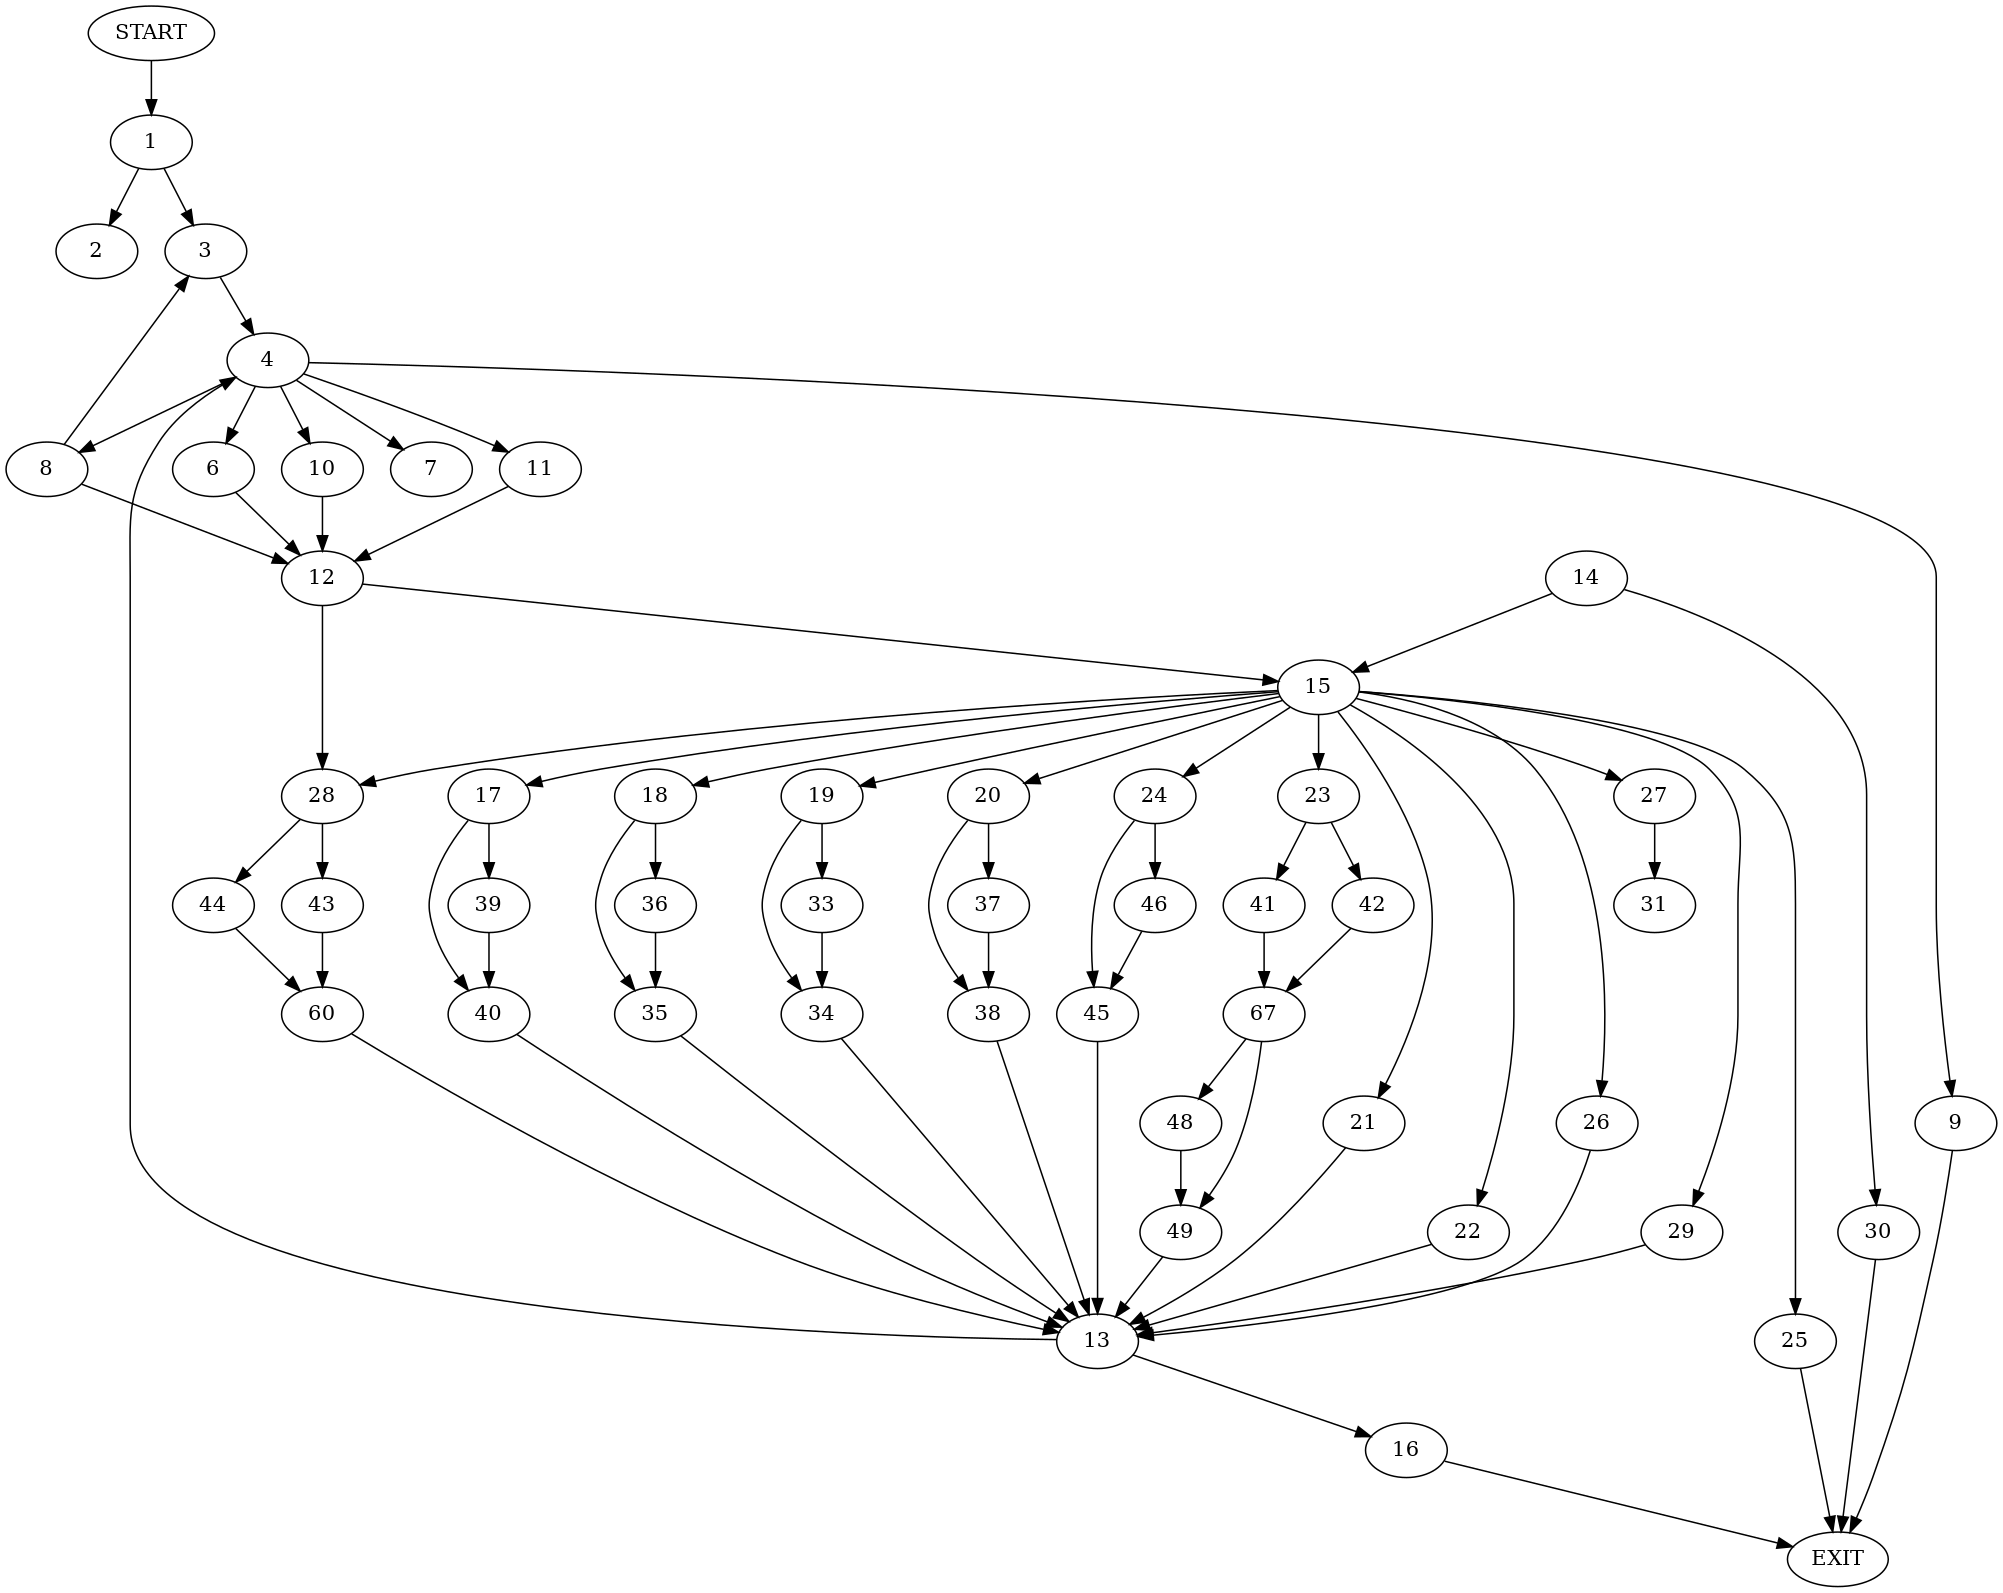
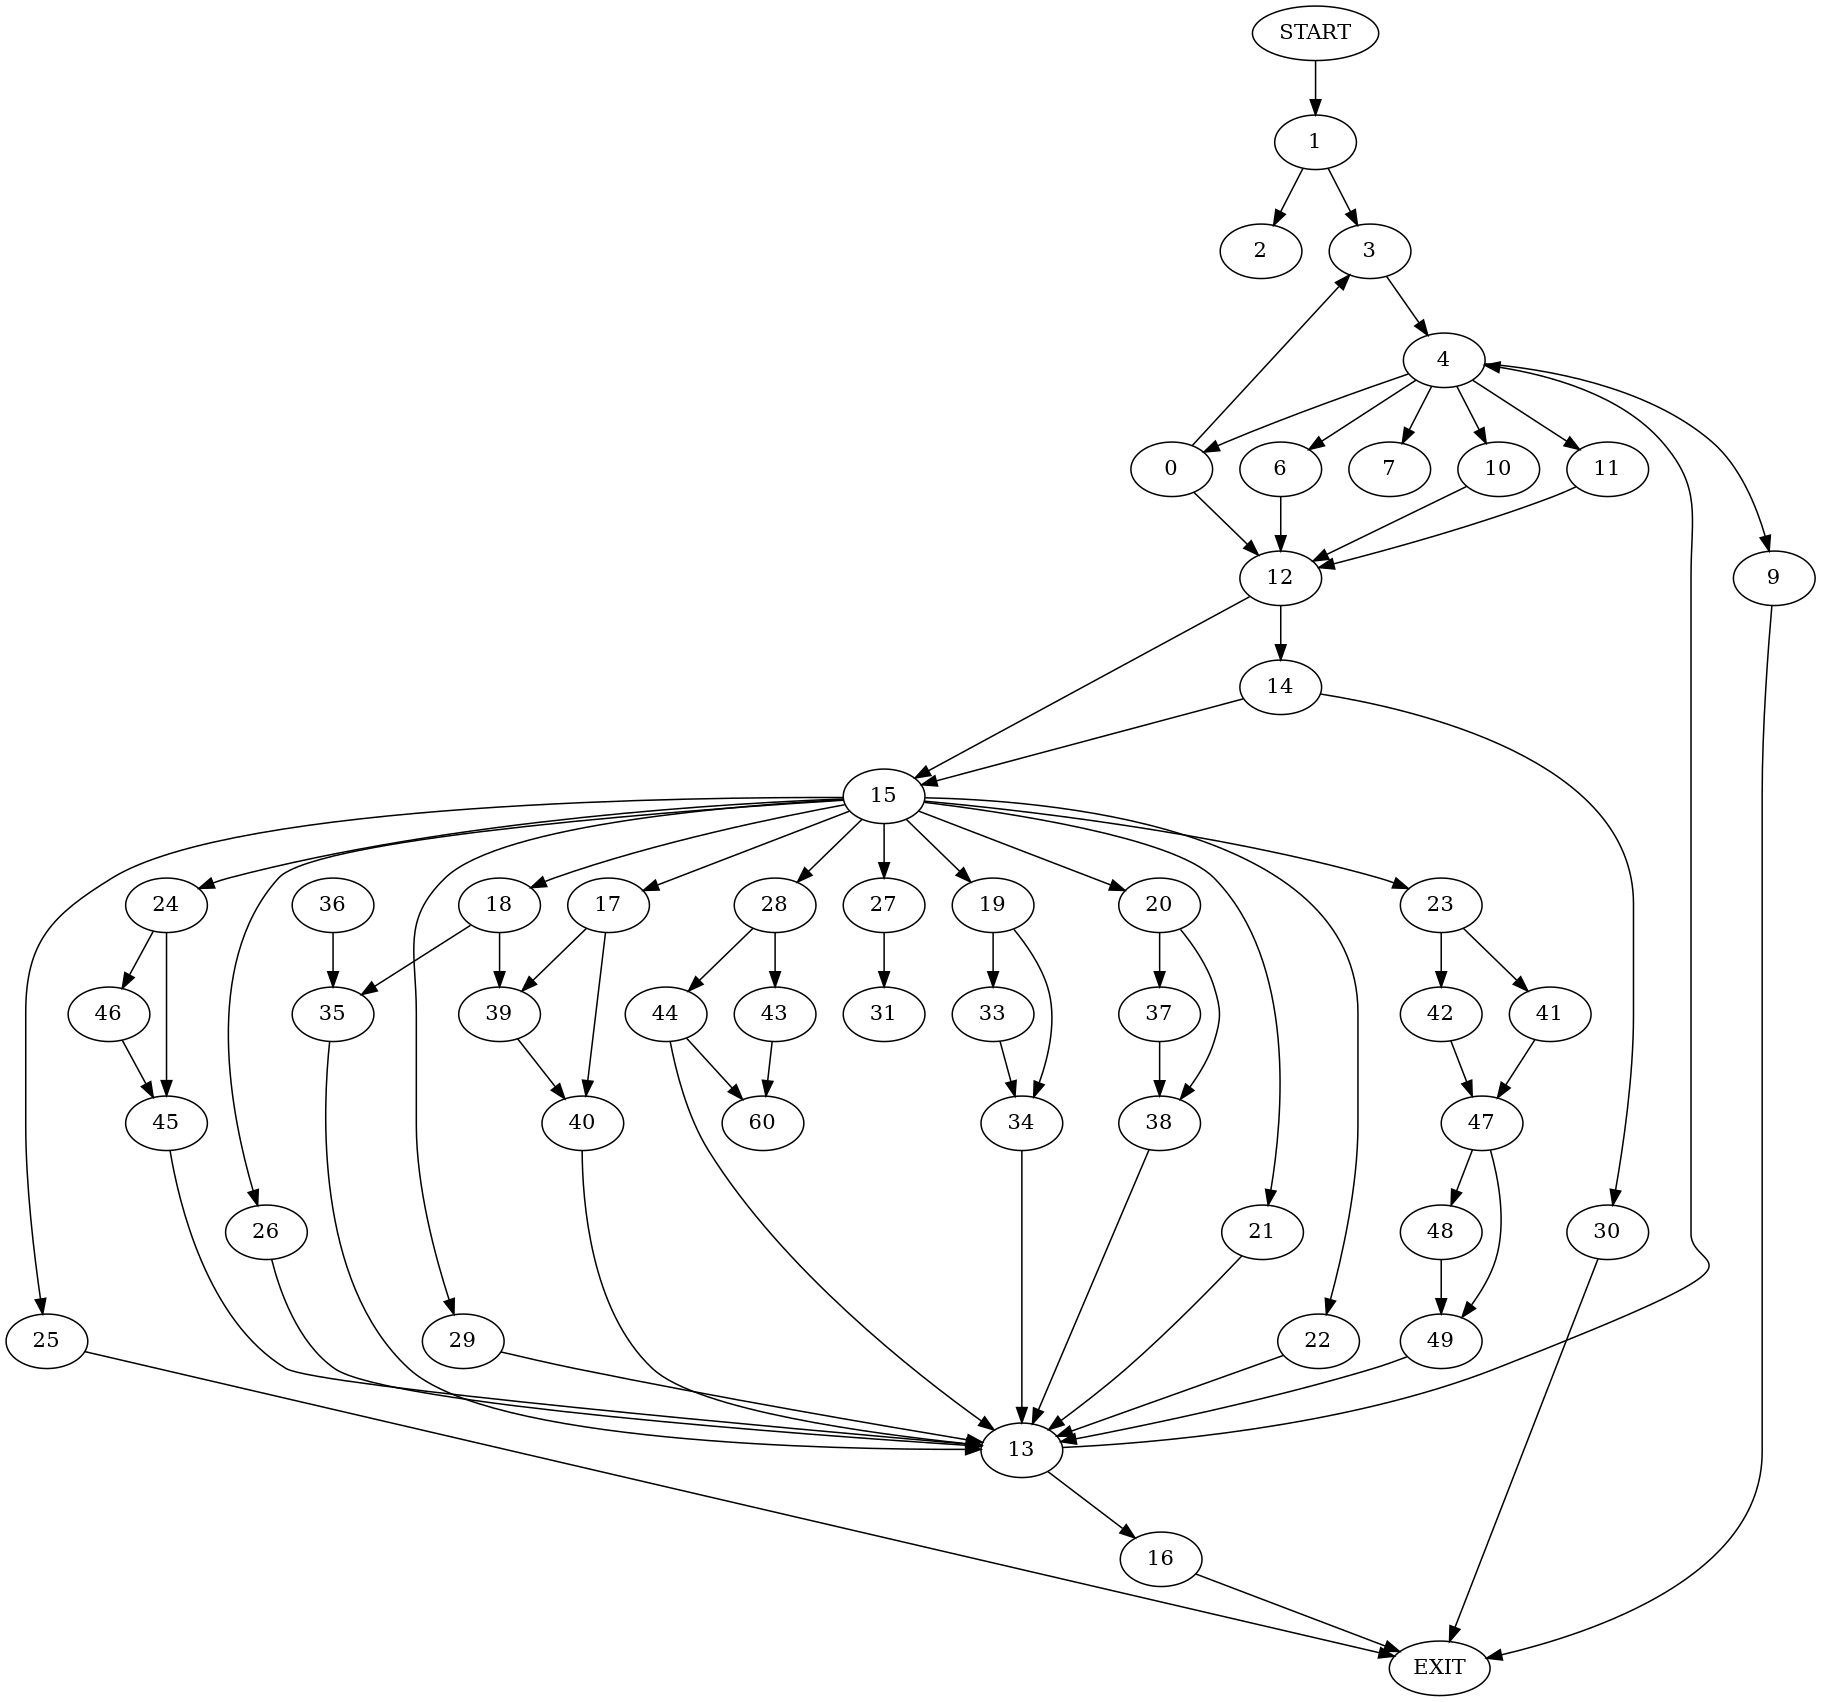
(47, 469) -> (1172, 469)
(322, 680) -> (1281, 625)
(656, 843) -> (500, 952)
(1264, 1014) -> (1482, 1123)
(685, 1213) -> (792, 1257)
